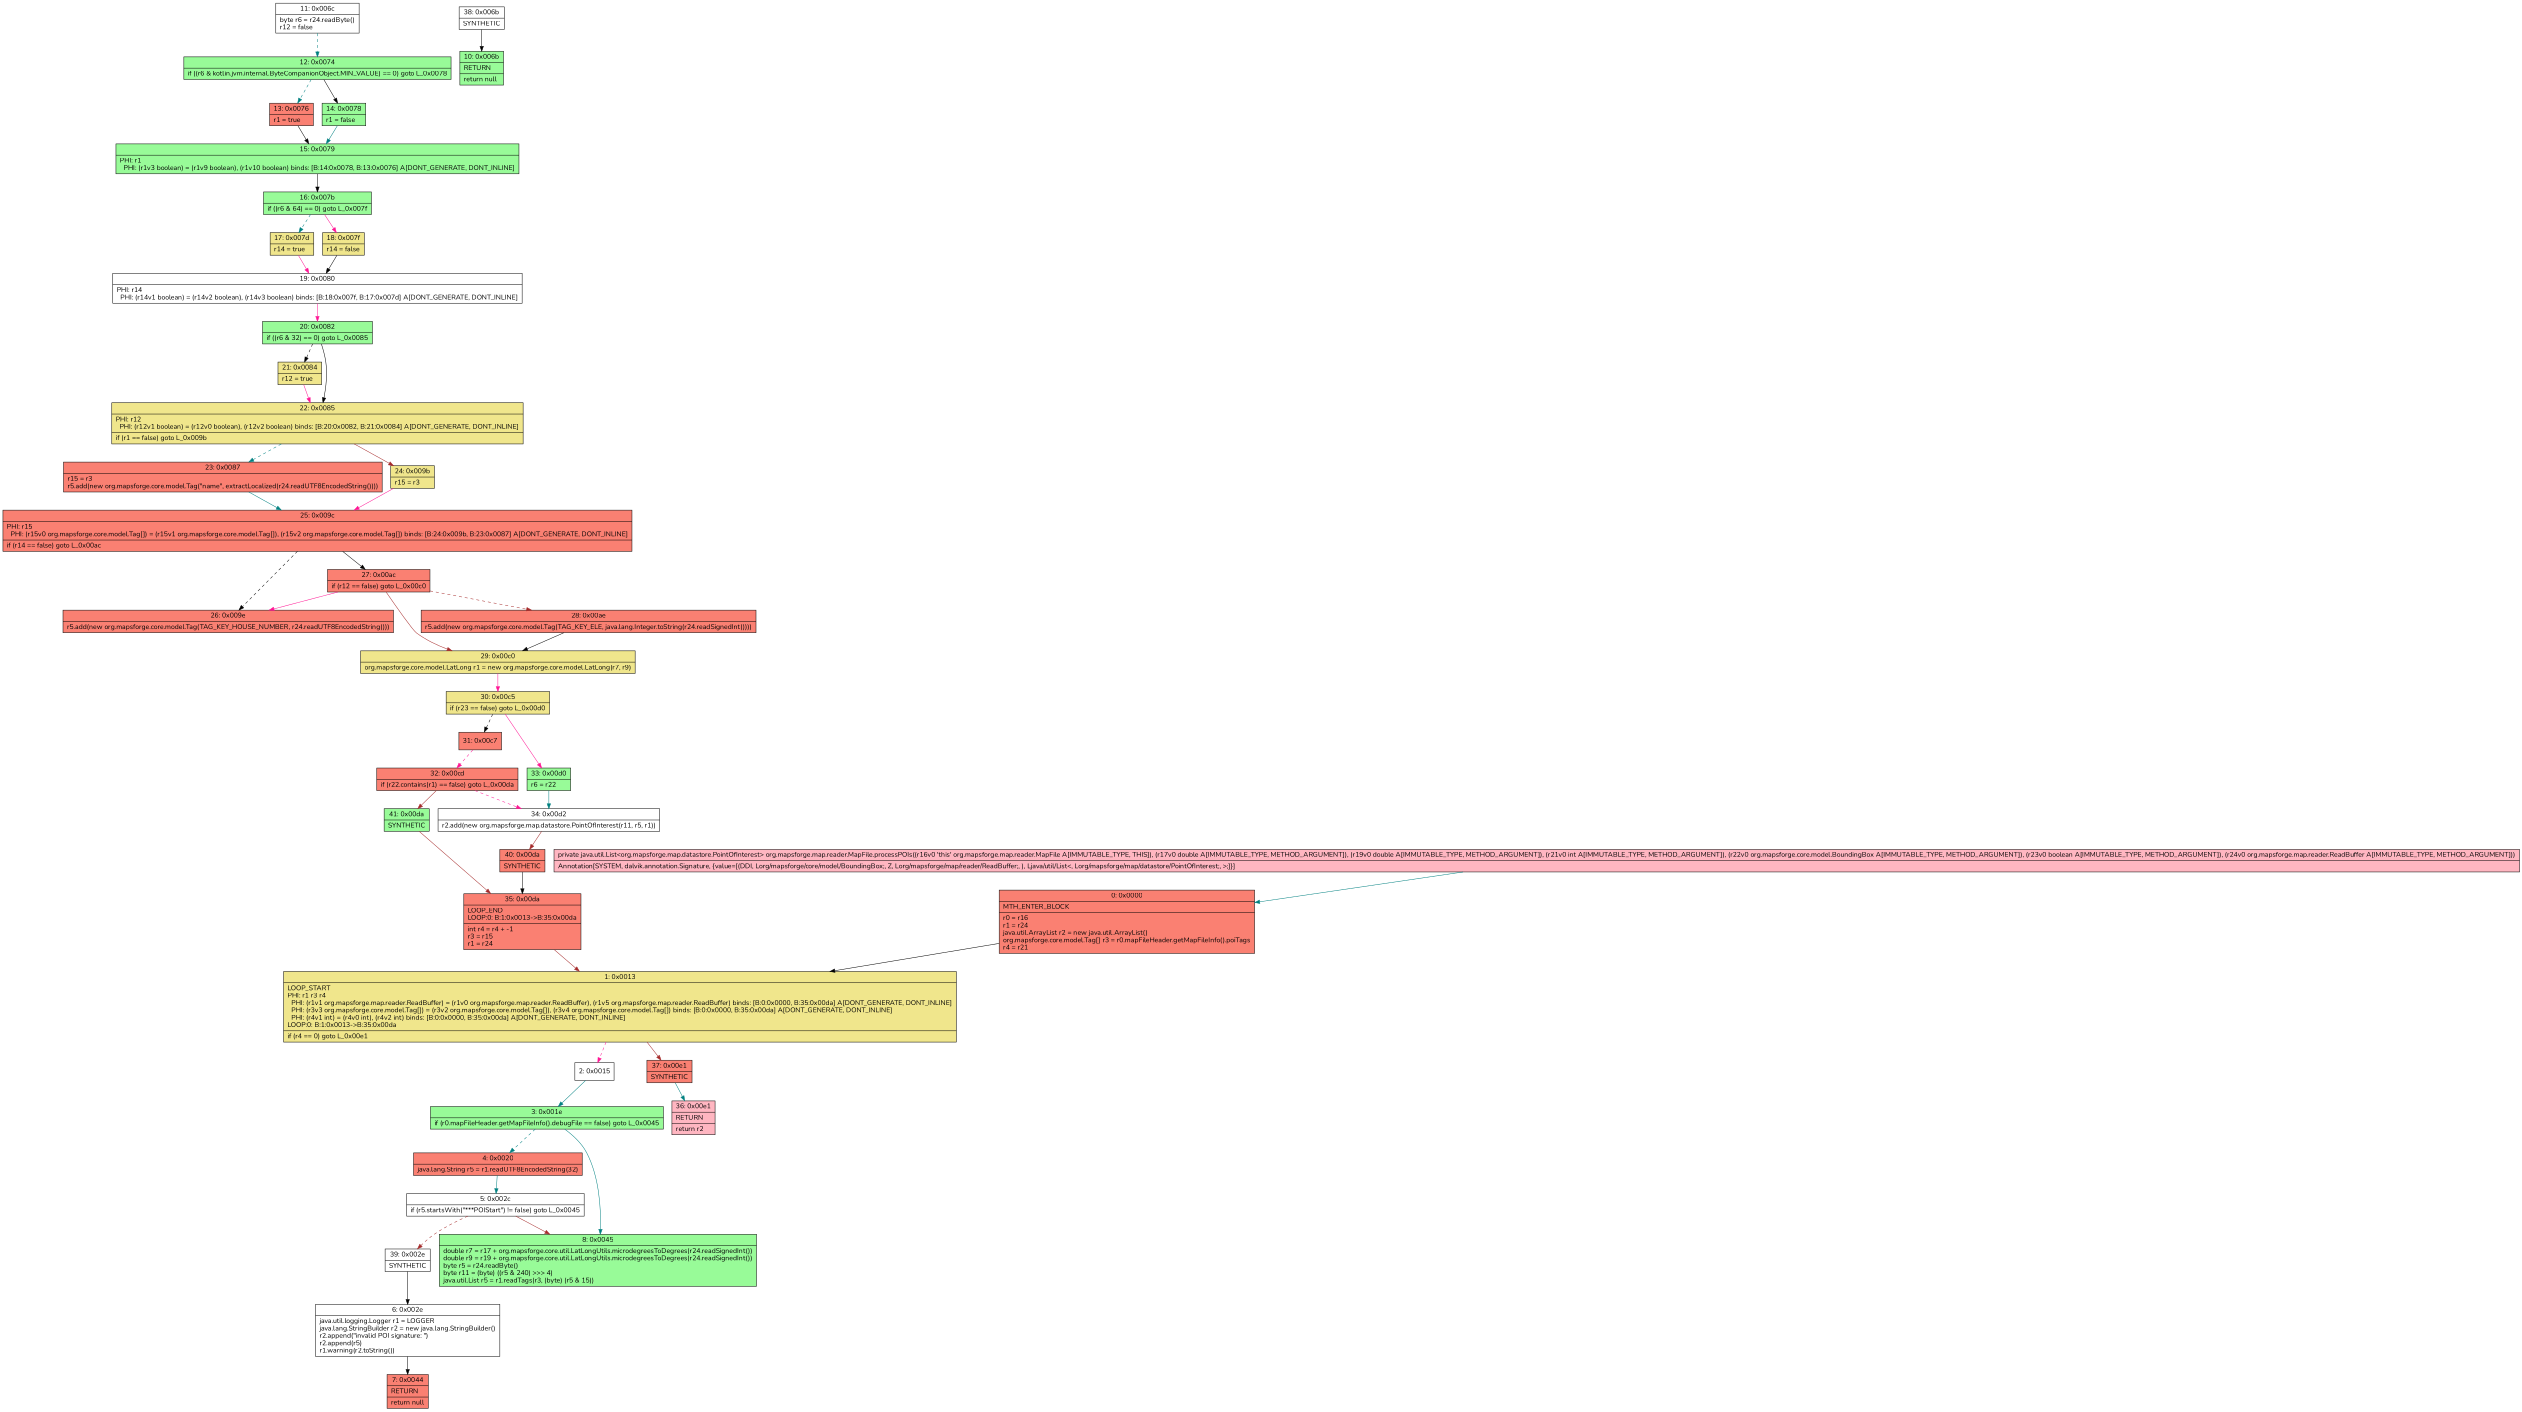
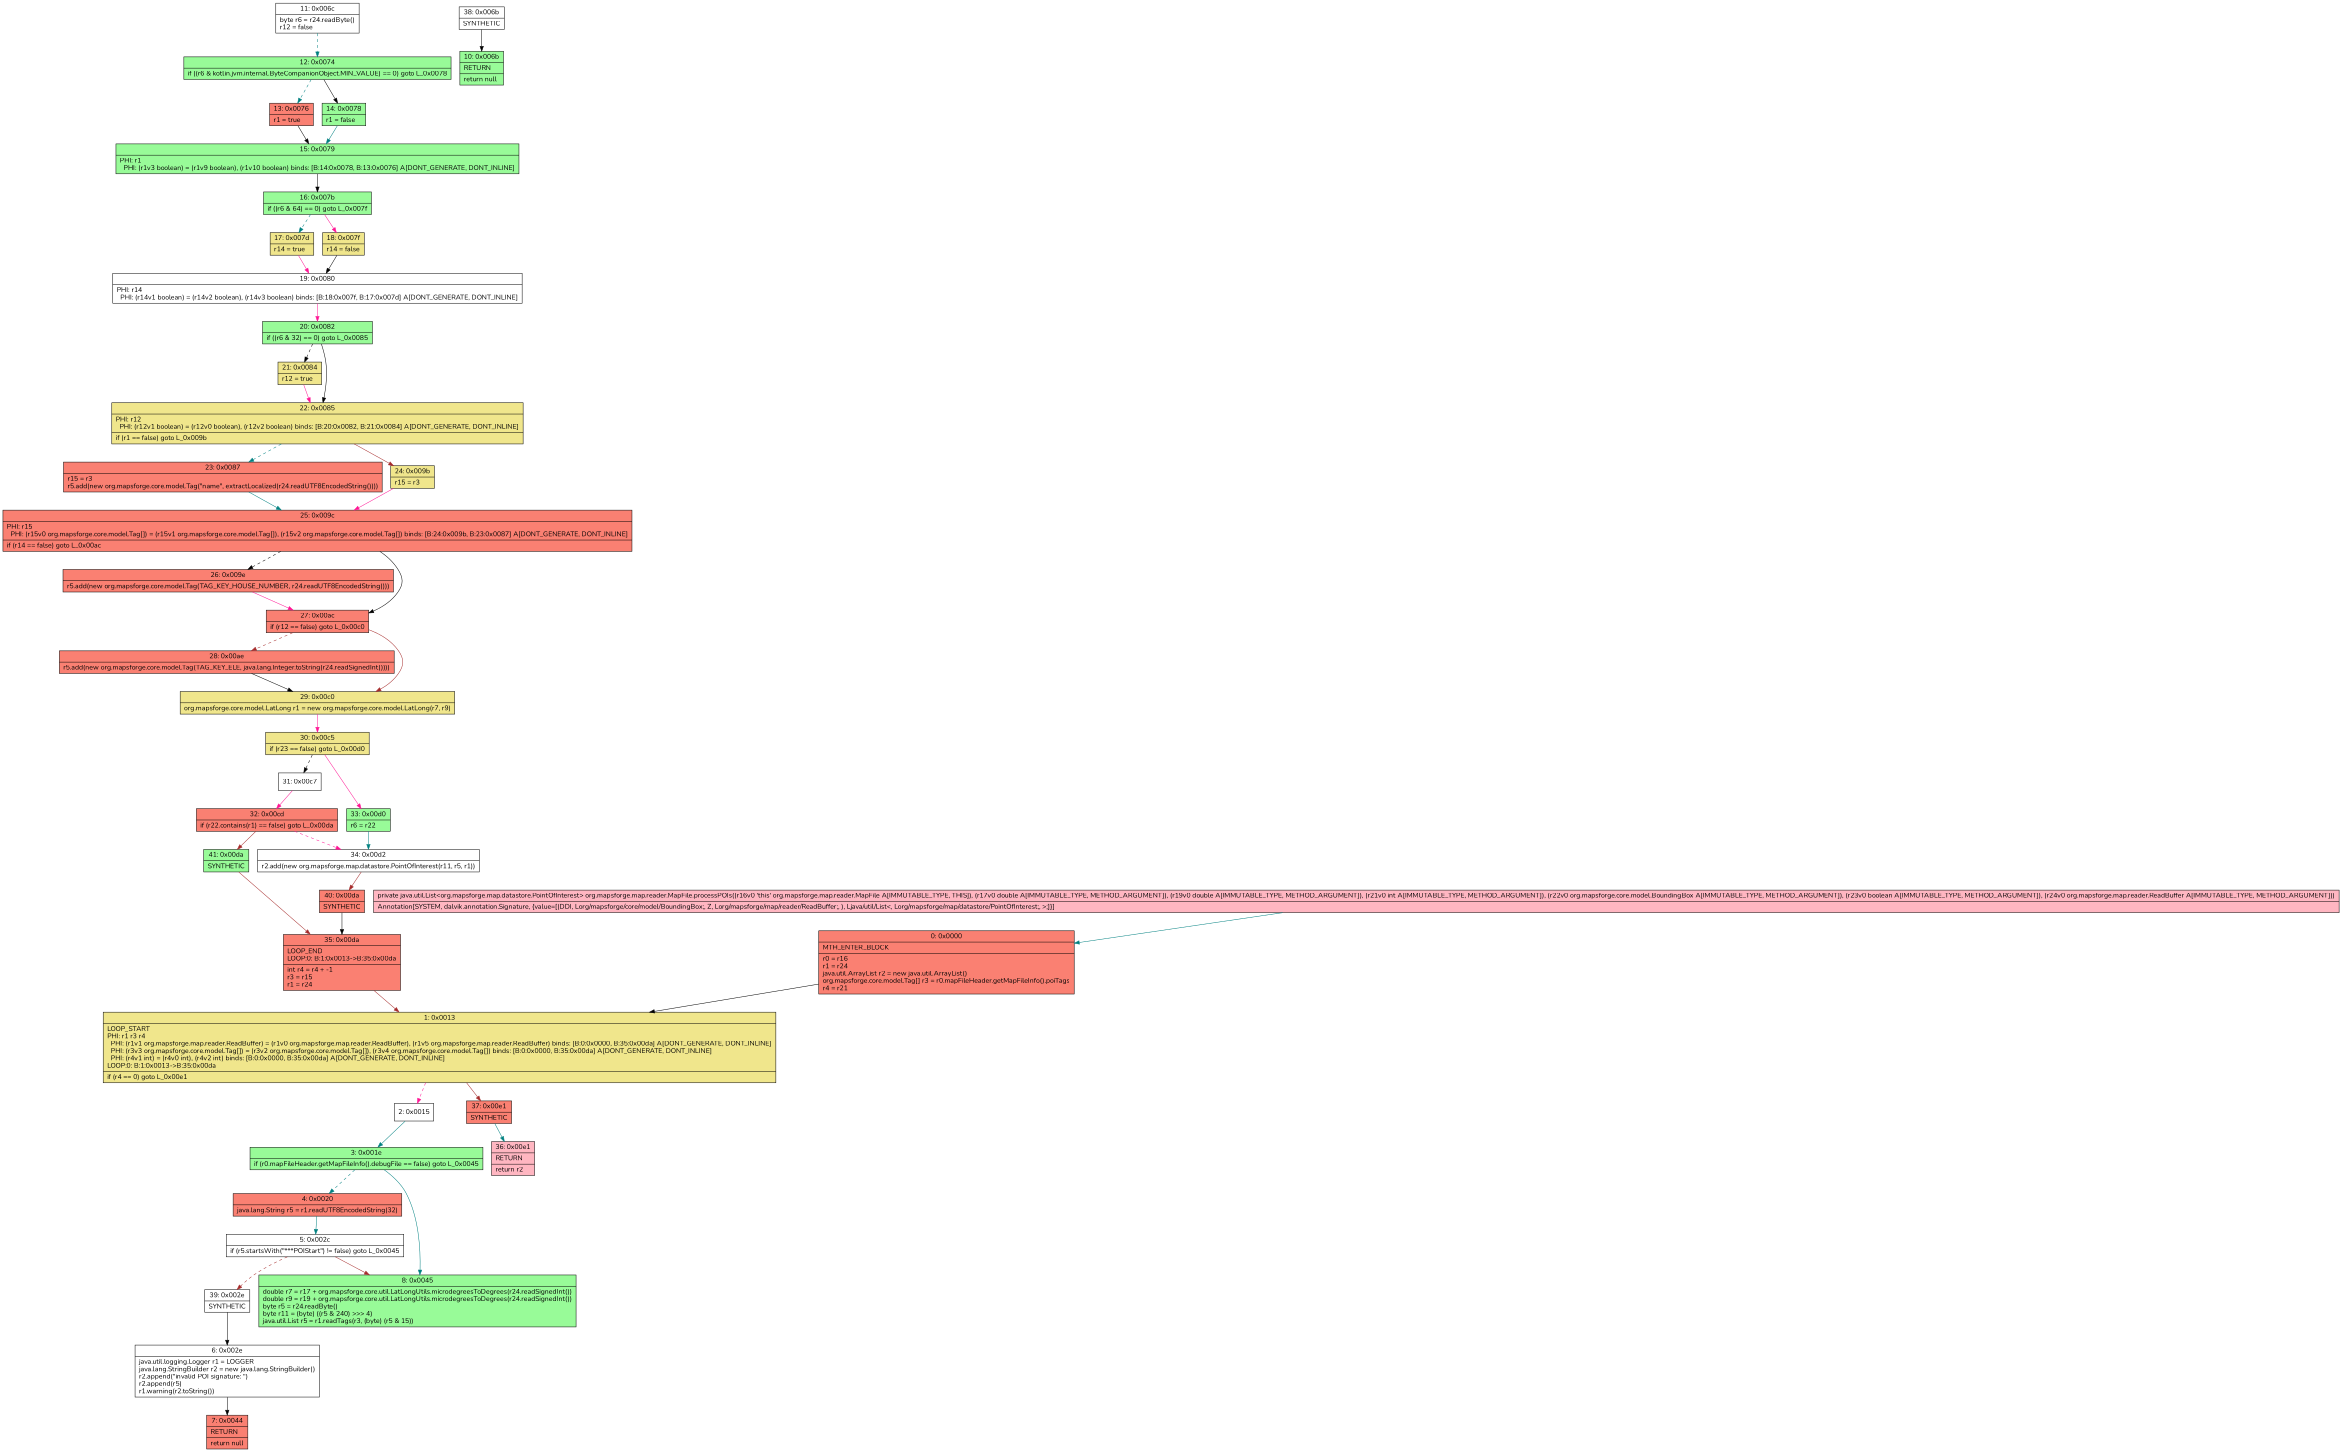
(306, 600) -> (271, 600)
(480, 741) -> (300, 782)
(467, 757) -> (286, 798)
